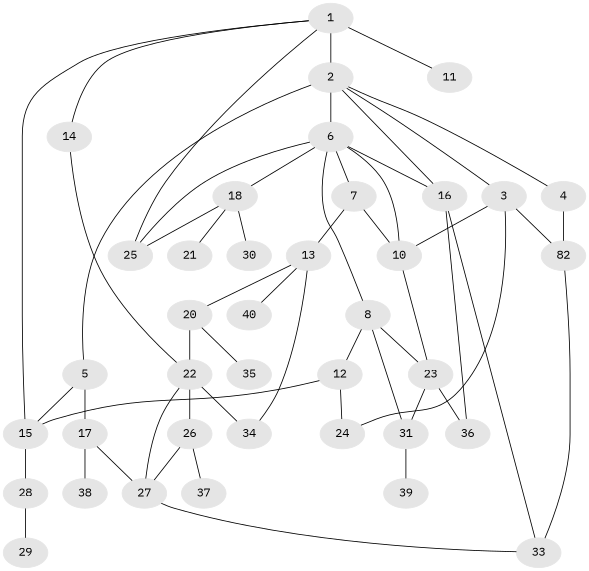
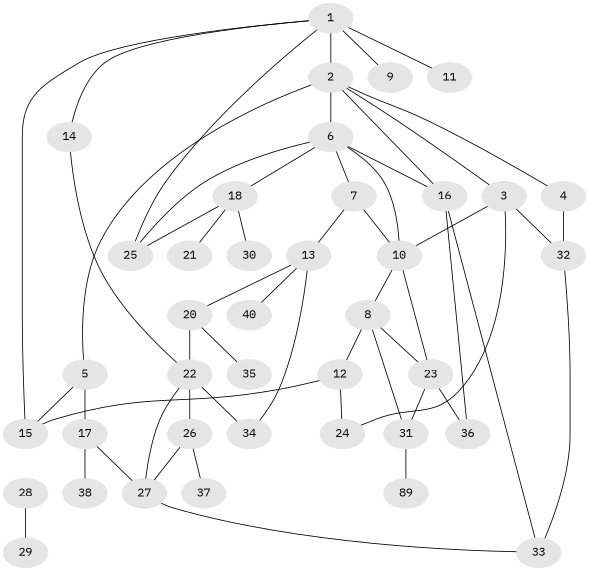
none -> (390, 78)
(334, 232) -> (384, 285)
(563, 256) -> (563, 256)
(26, 464) -> none
(406, 493) -> (406, 493)
